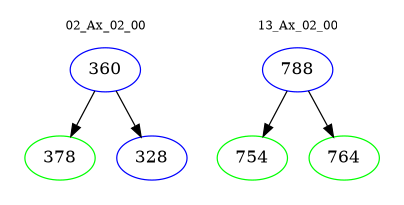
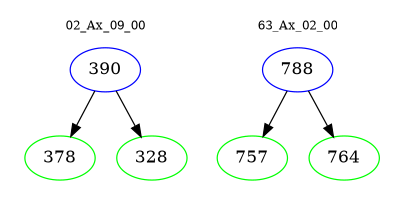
(106, 26) -> (106, 26)
(298, 26) -> (298, 26)
(105, 70) -> (105, 70)
(152, 158) -> (152, 158)
(252, 158) -> (252, 158)
